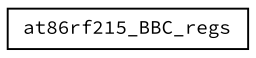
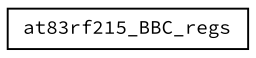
(128, 29) -> (128, 29)
